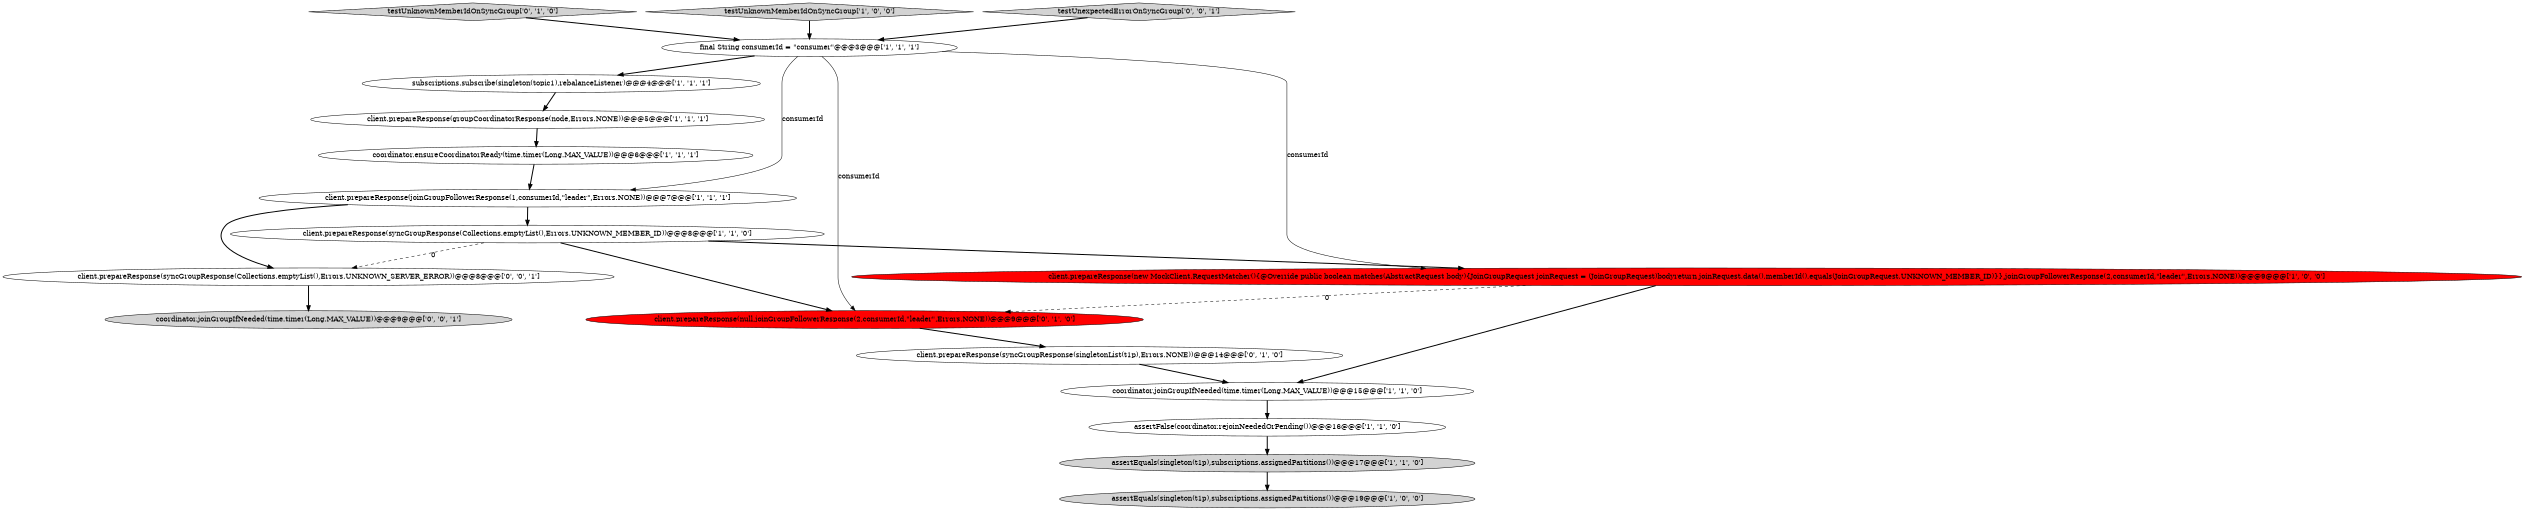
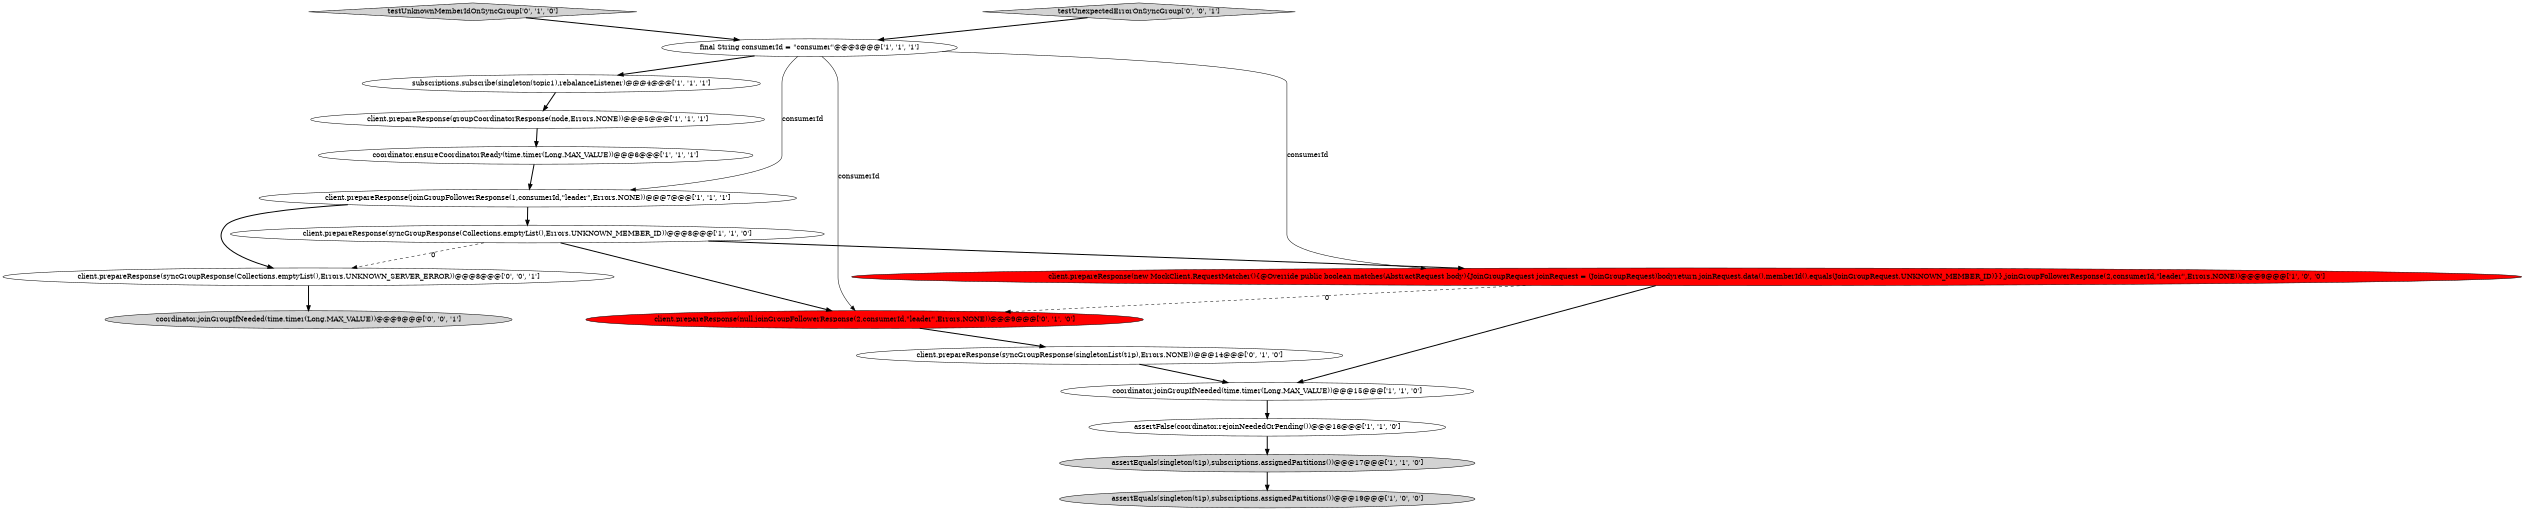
(810, 12) -> none
